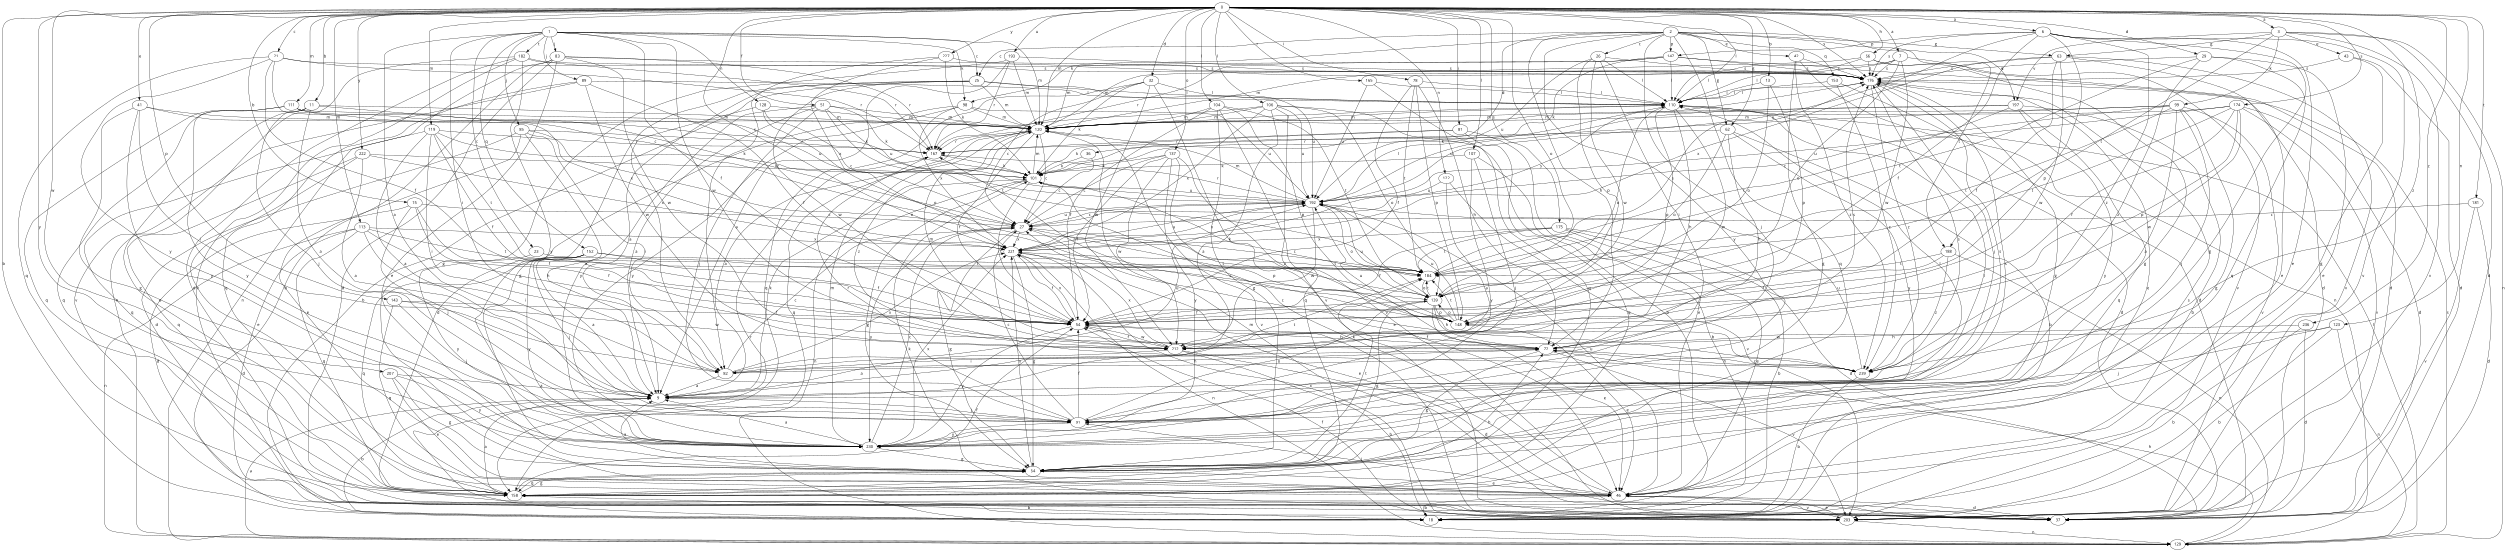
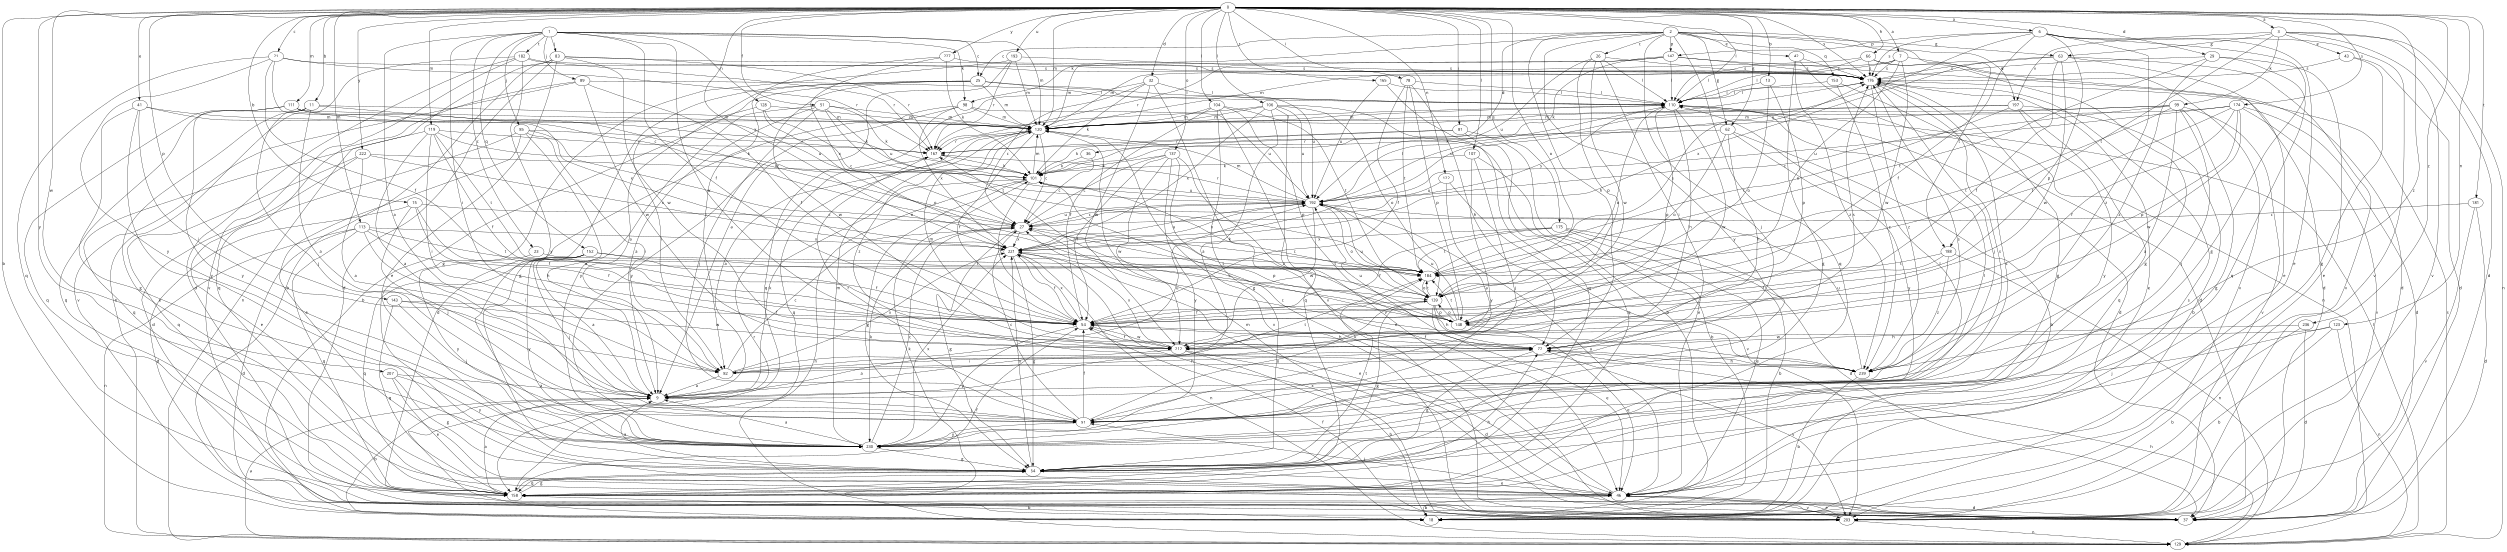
(871, 337) -> (871, 337)
